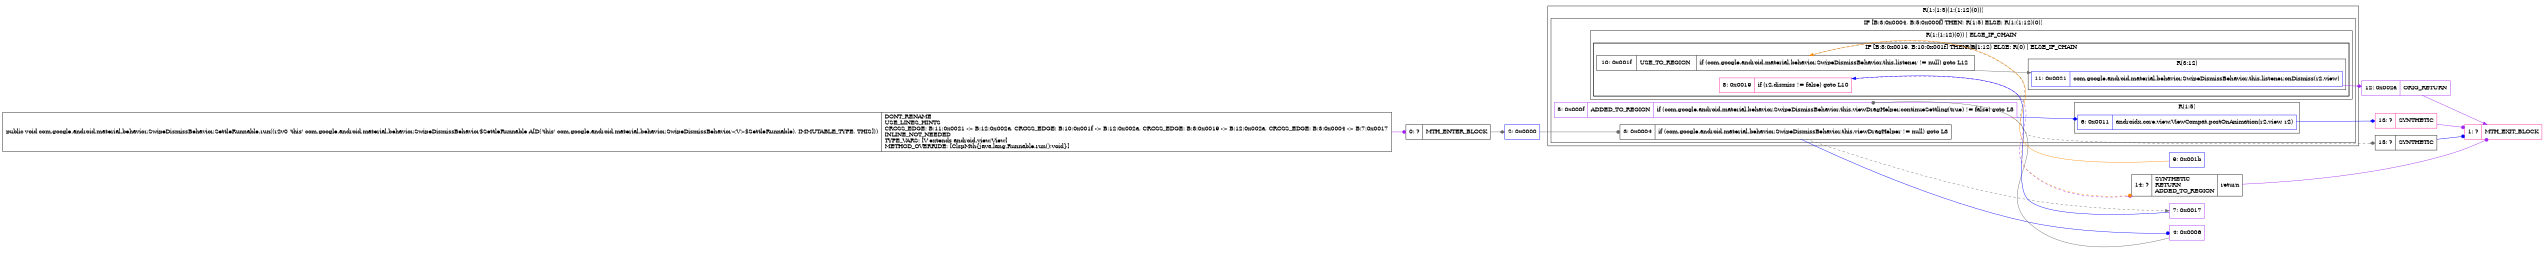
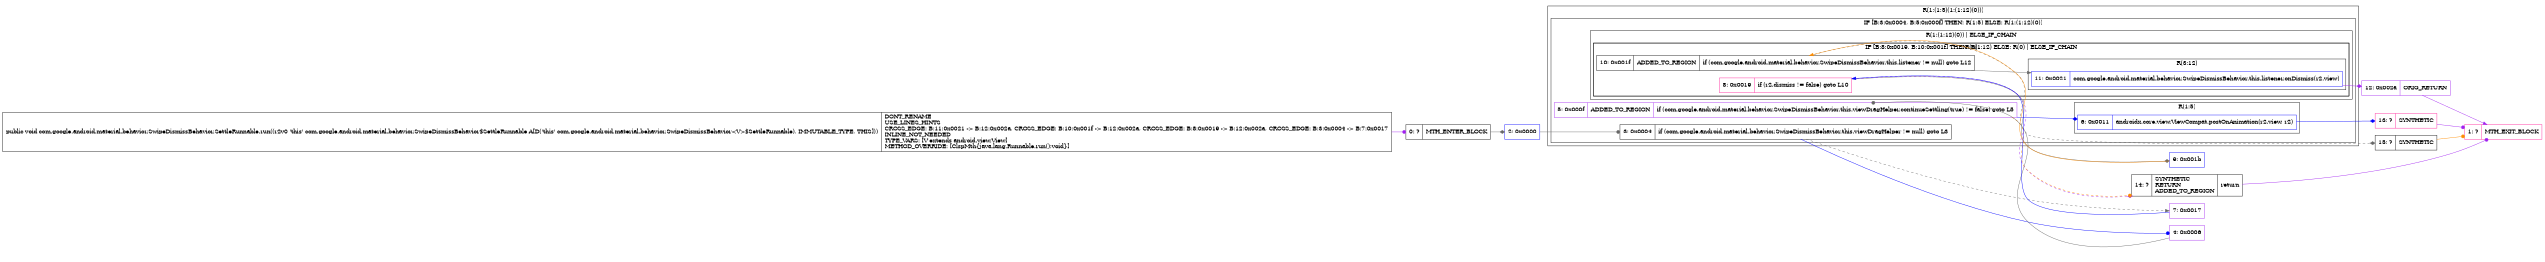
(1665, 63) -> (1667, 63)
none -> (2024, 106)
(2449, 138) -> (2449, 138)
